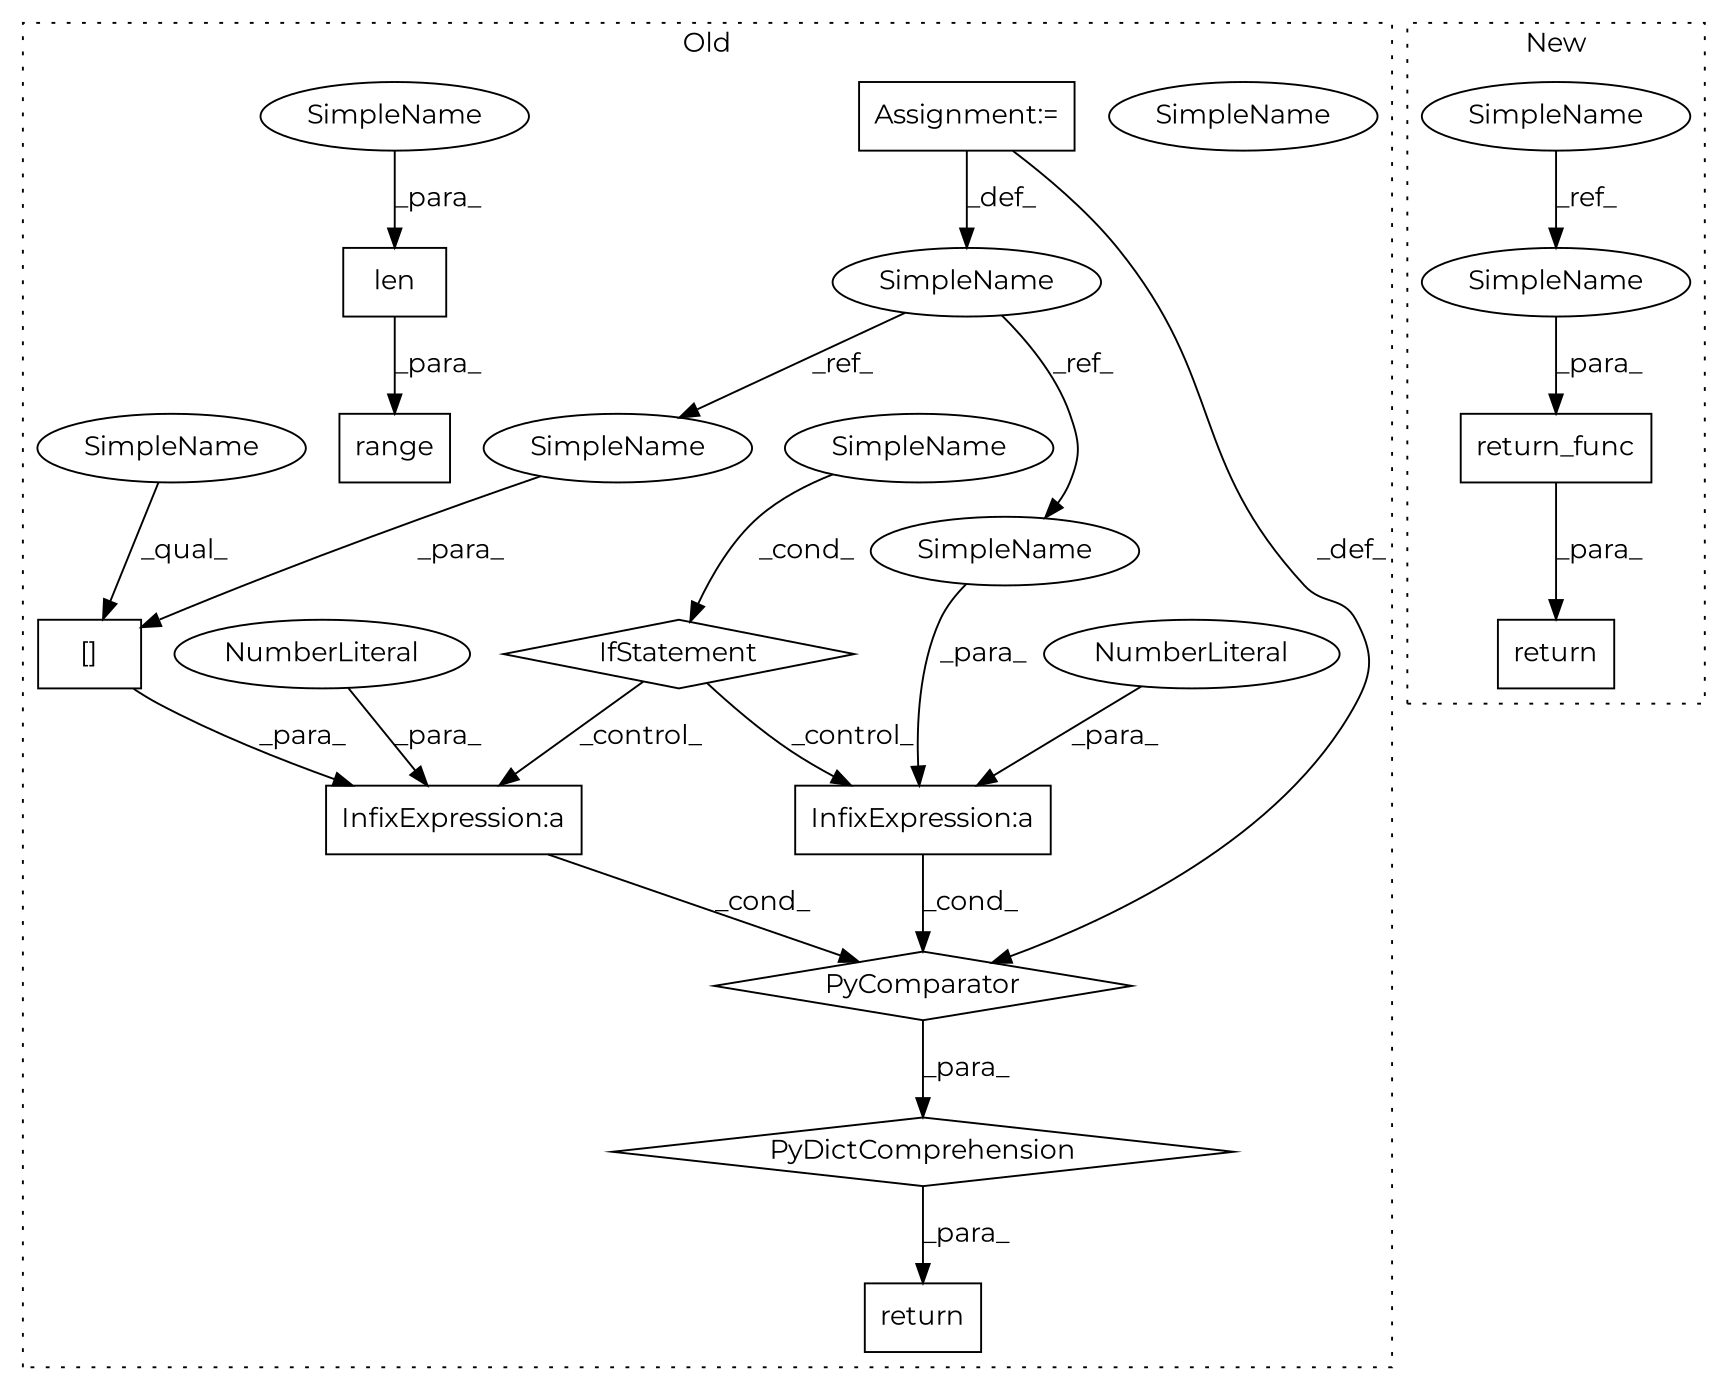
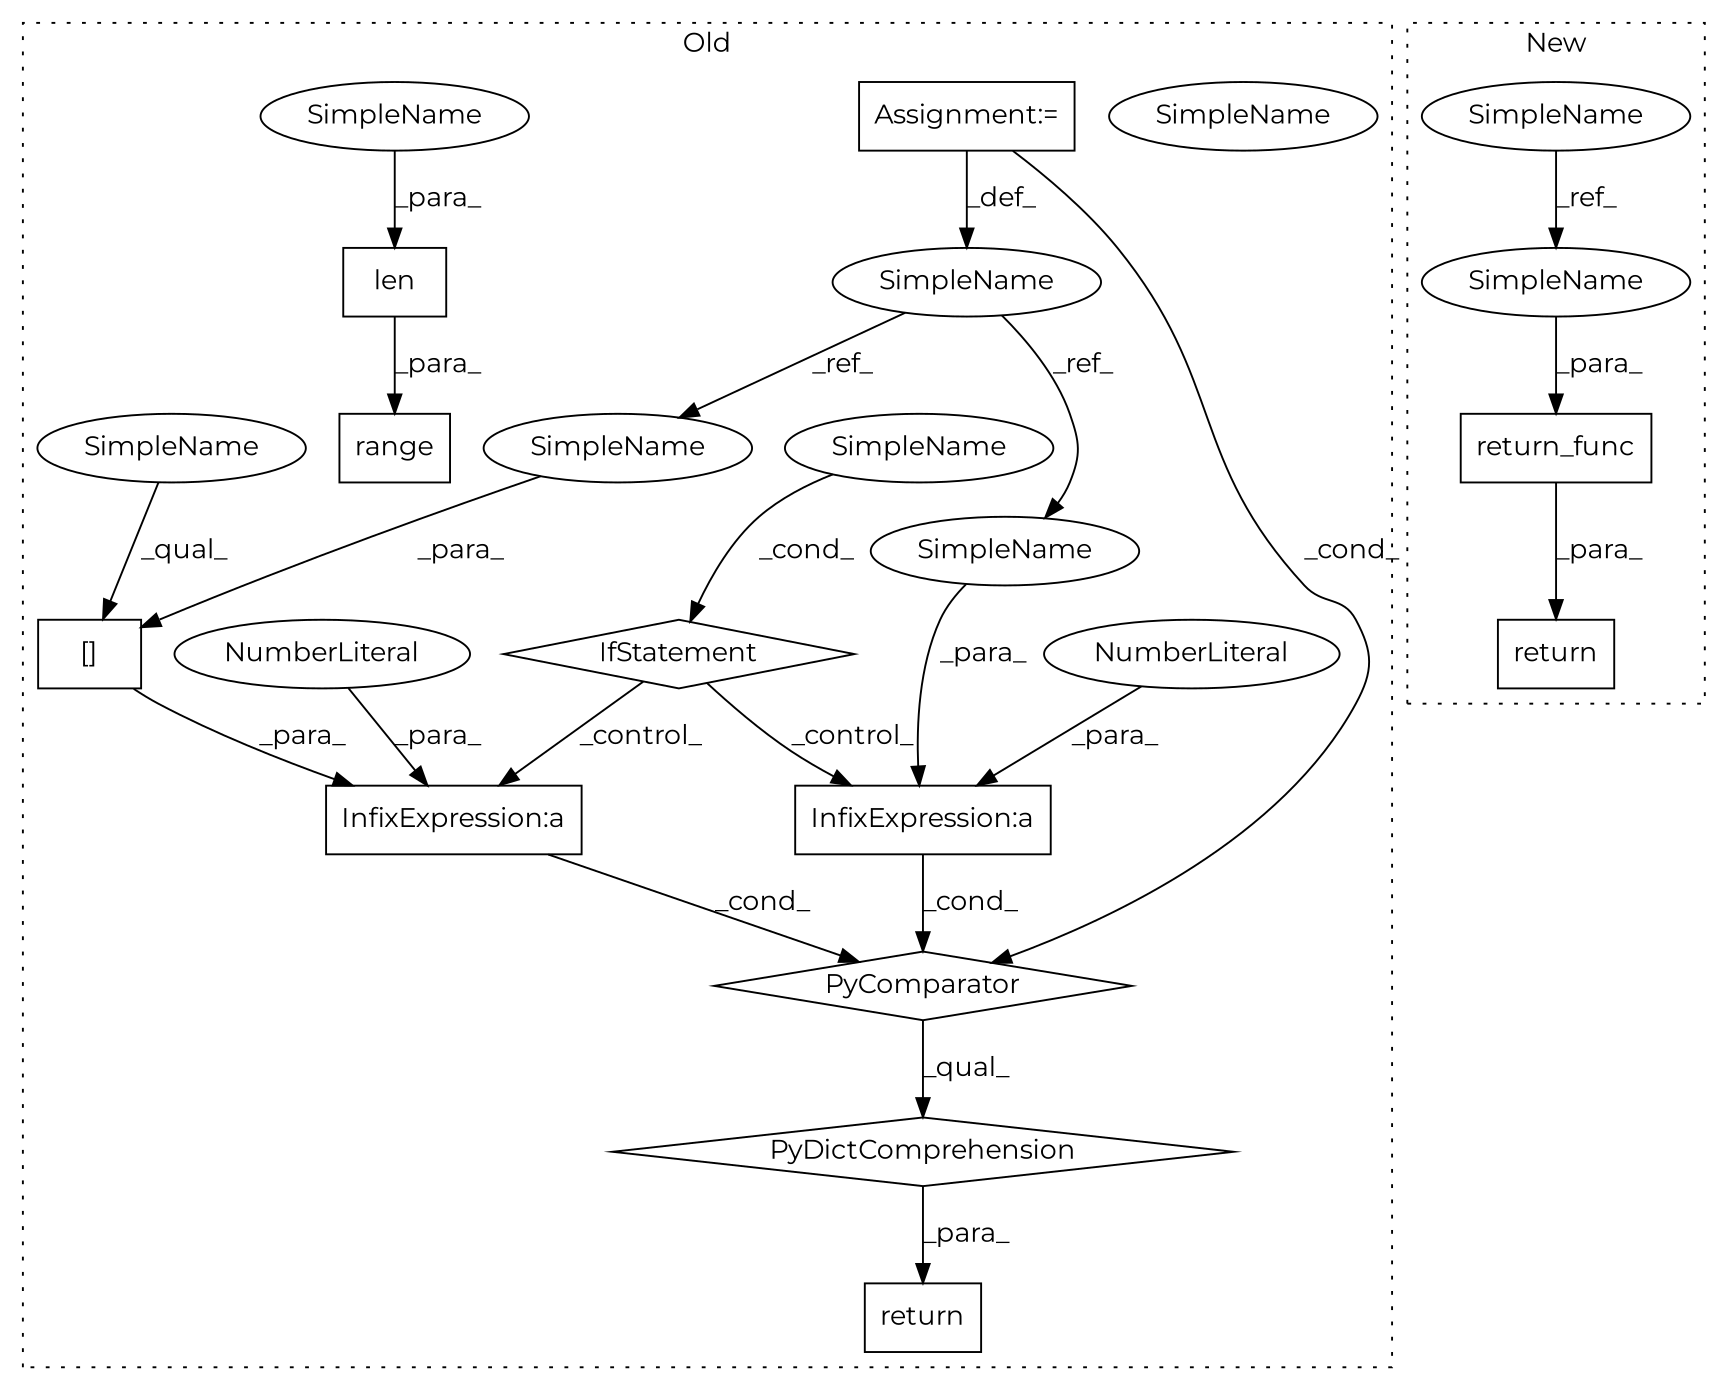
(1352, 551) -> (1352, 551)
(967, 1069) -> (967, 1069)
